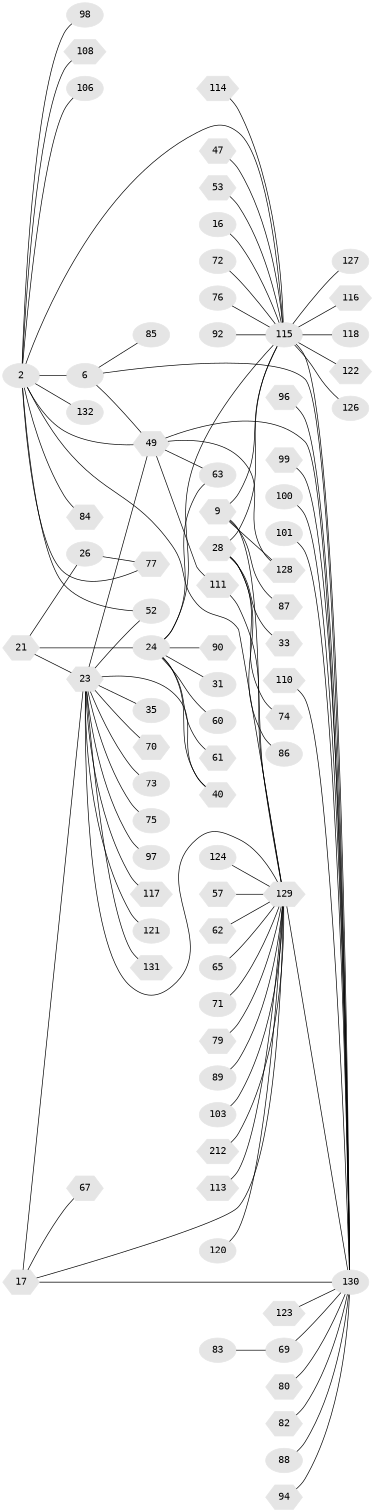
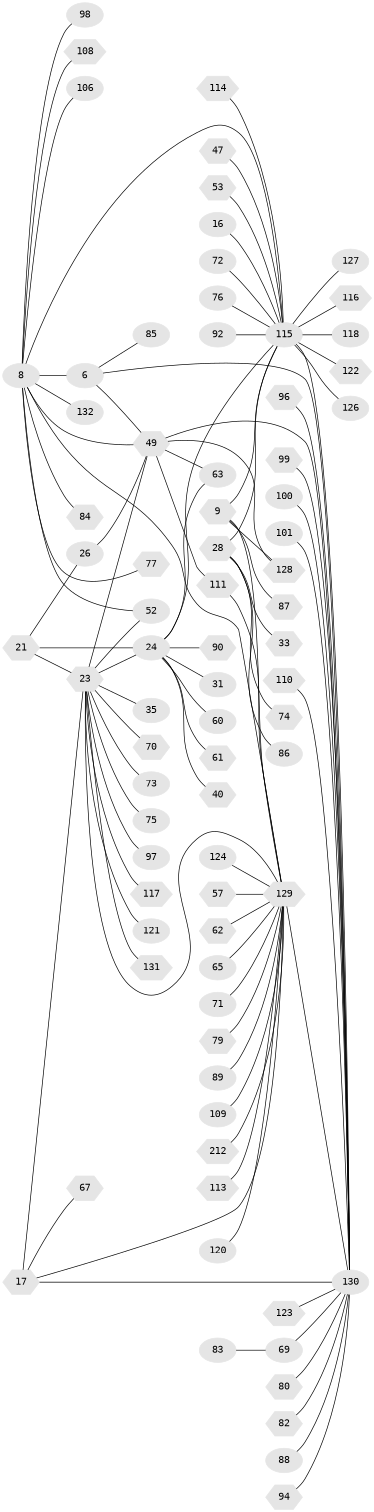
(21, 376) -> (21, 376)
(114, 558) -> (125, 505)
(176, 697) -> (117, 664)
(218, 1115) -> (218, 1115)
